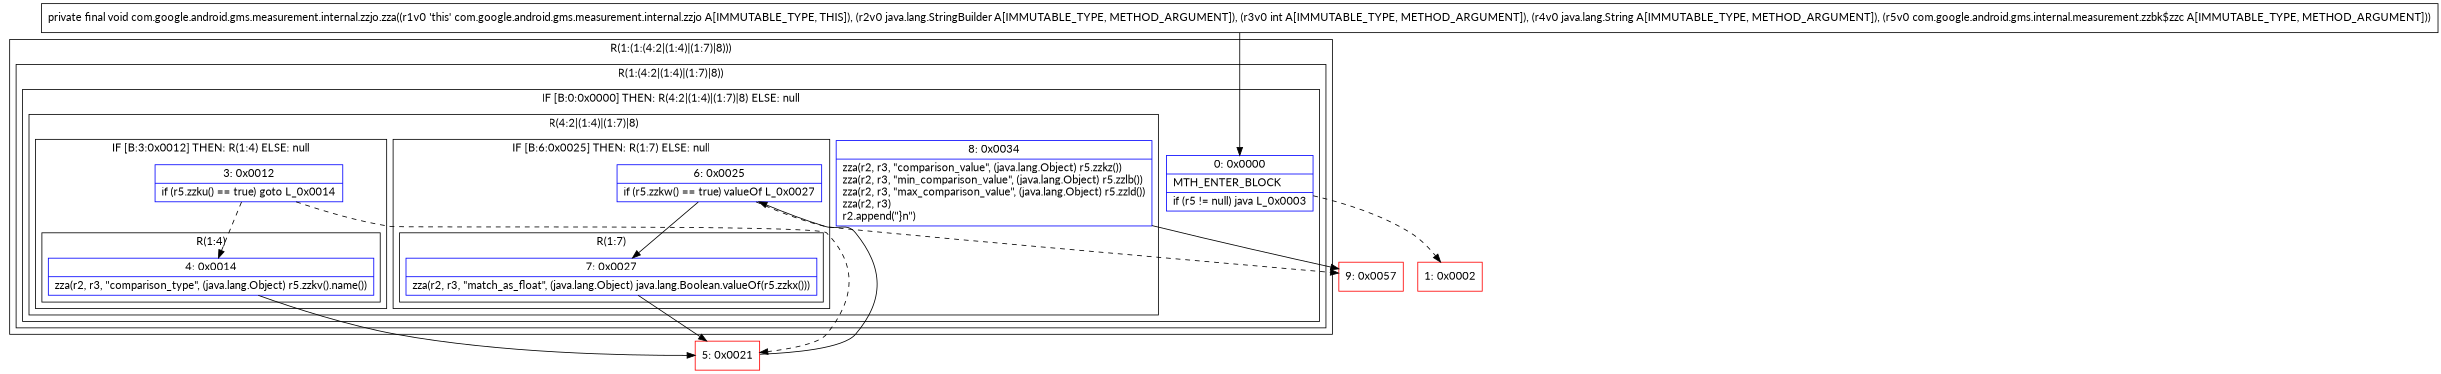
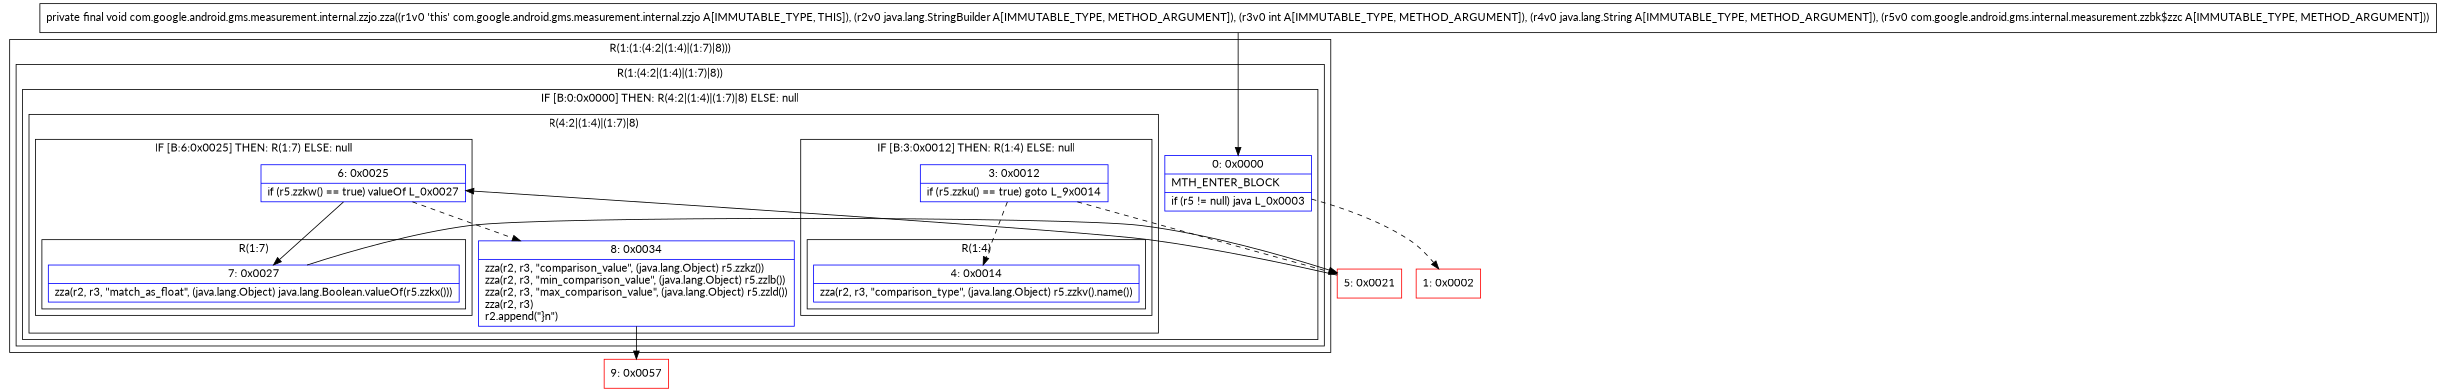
(249, 192) -> (1014, 192)
(1041, 247) -> (463, 220)
(470, 345) -> none
